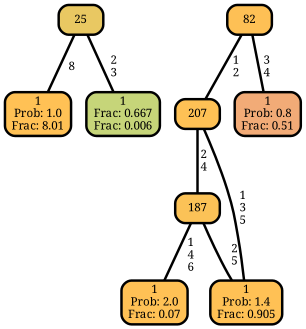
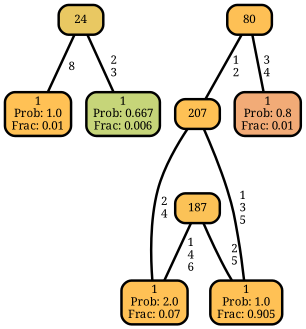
(81, 20) -> (81, 20)
(250, 20) -> (250, 20)
(38, 114) -> (38, 114)
(123, 114) -> (123, 114)
(268, 114) -> (268, 114)
(198, 161) -> (155, 201)
(246, 302) -> (246, 302)
